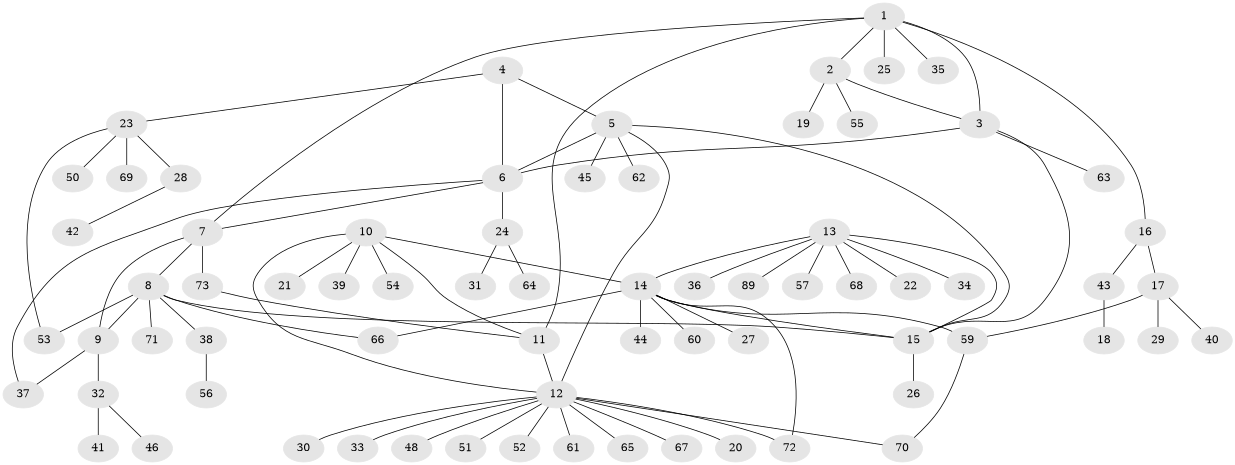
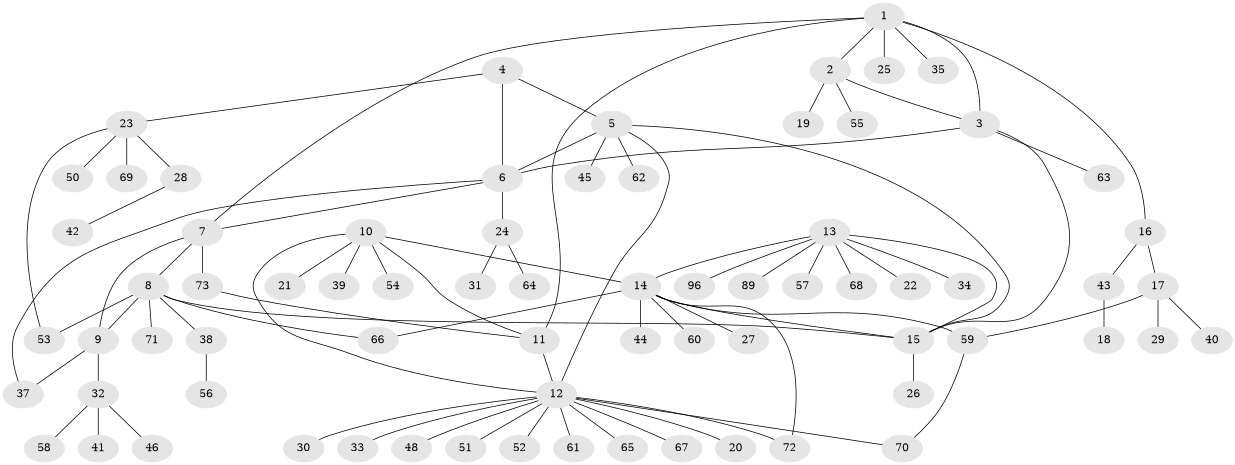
(694, 286) -> (694, 286)
none -> (44, 448)
